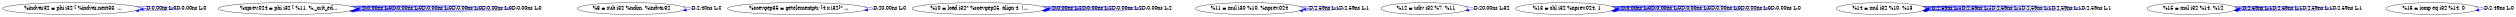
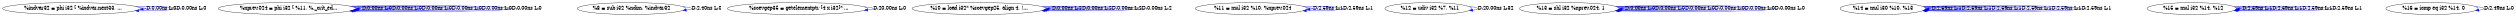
(1249, 9) -> (1251, 9)
(1881, 9) -> (1883, 9)
